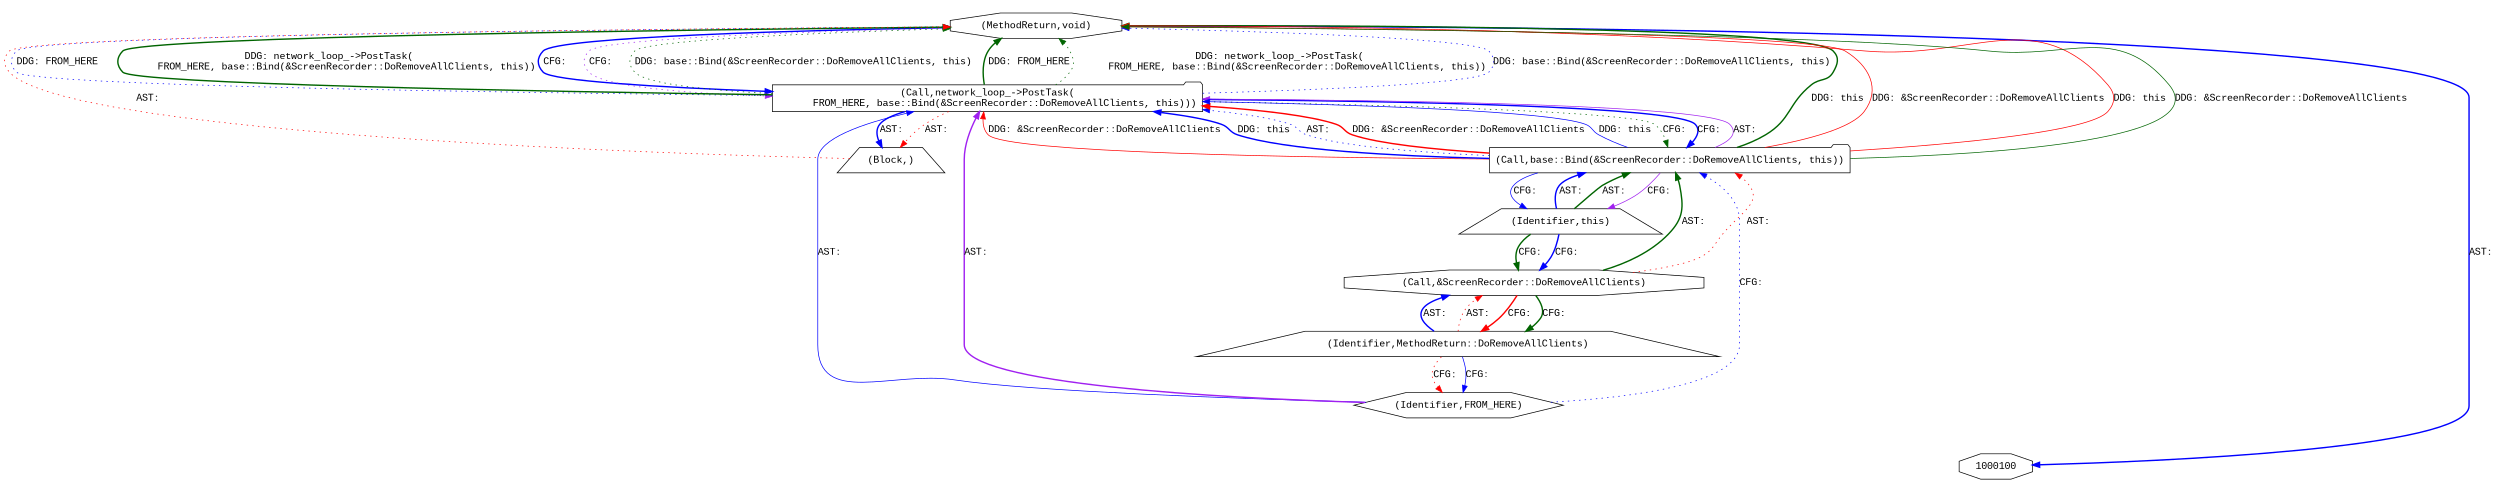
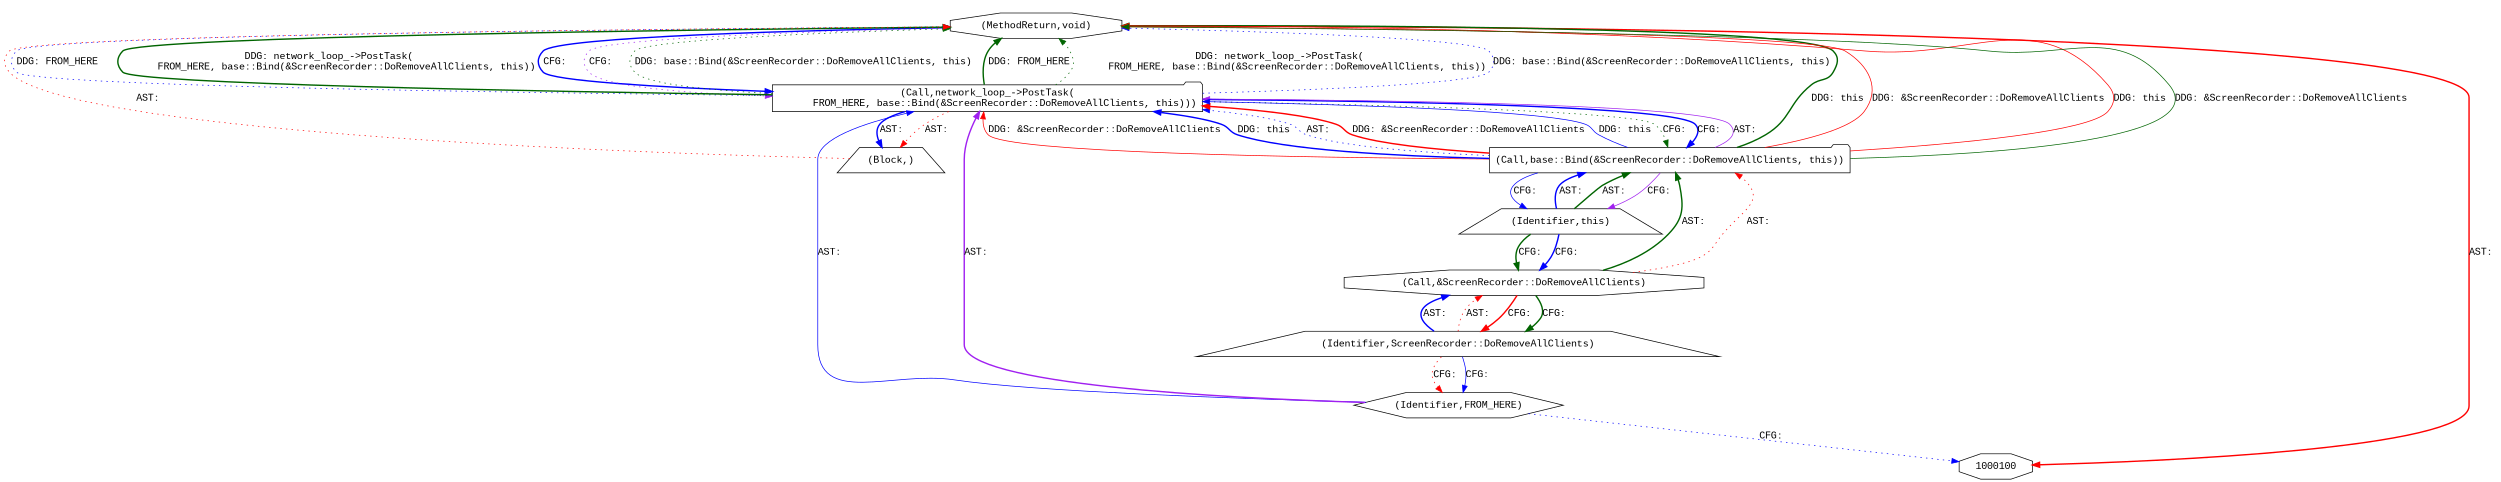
(2173, 48) -> (2173, 48)
(1458, 344) -> (1458, 344)
(1735, 356) -> (1740, 437)
